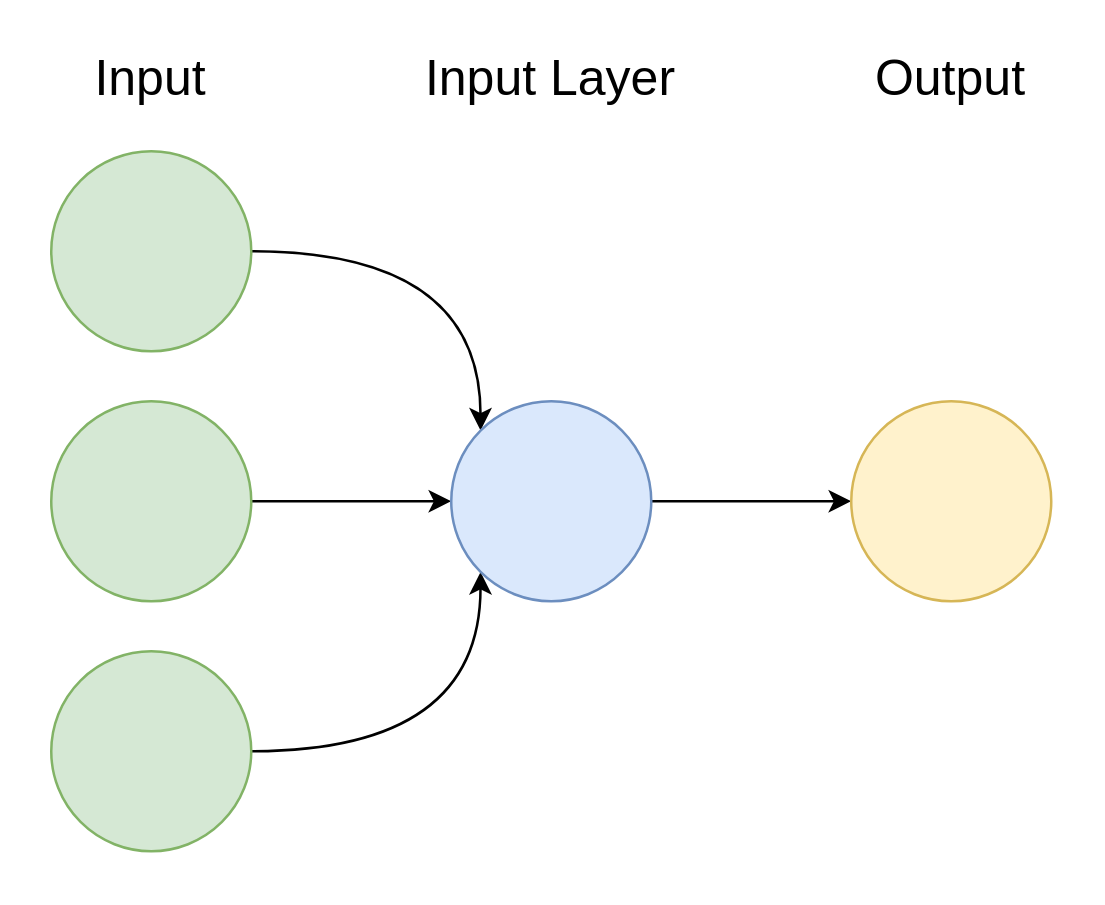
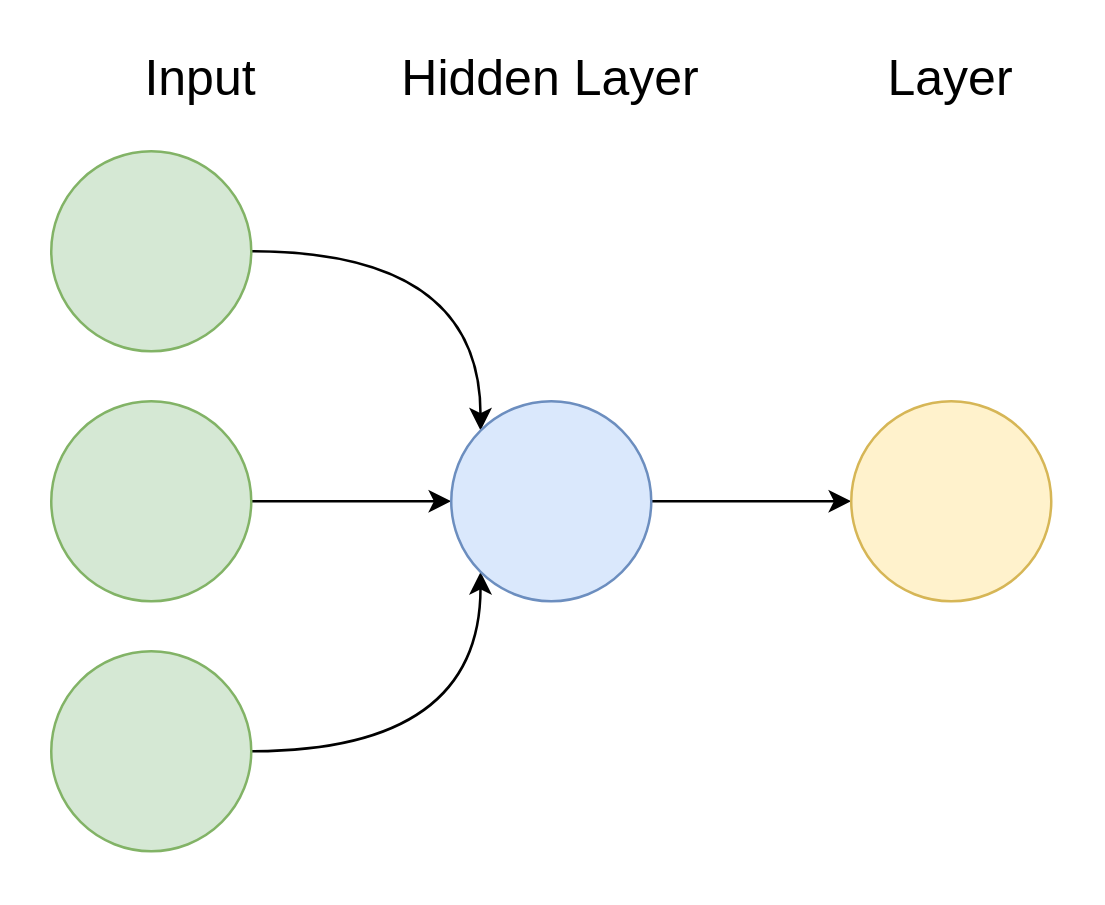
(151, 76) -> (201, 76)
(551, 76) -> (551, 76)
(951, 76) -> (951, 76)
